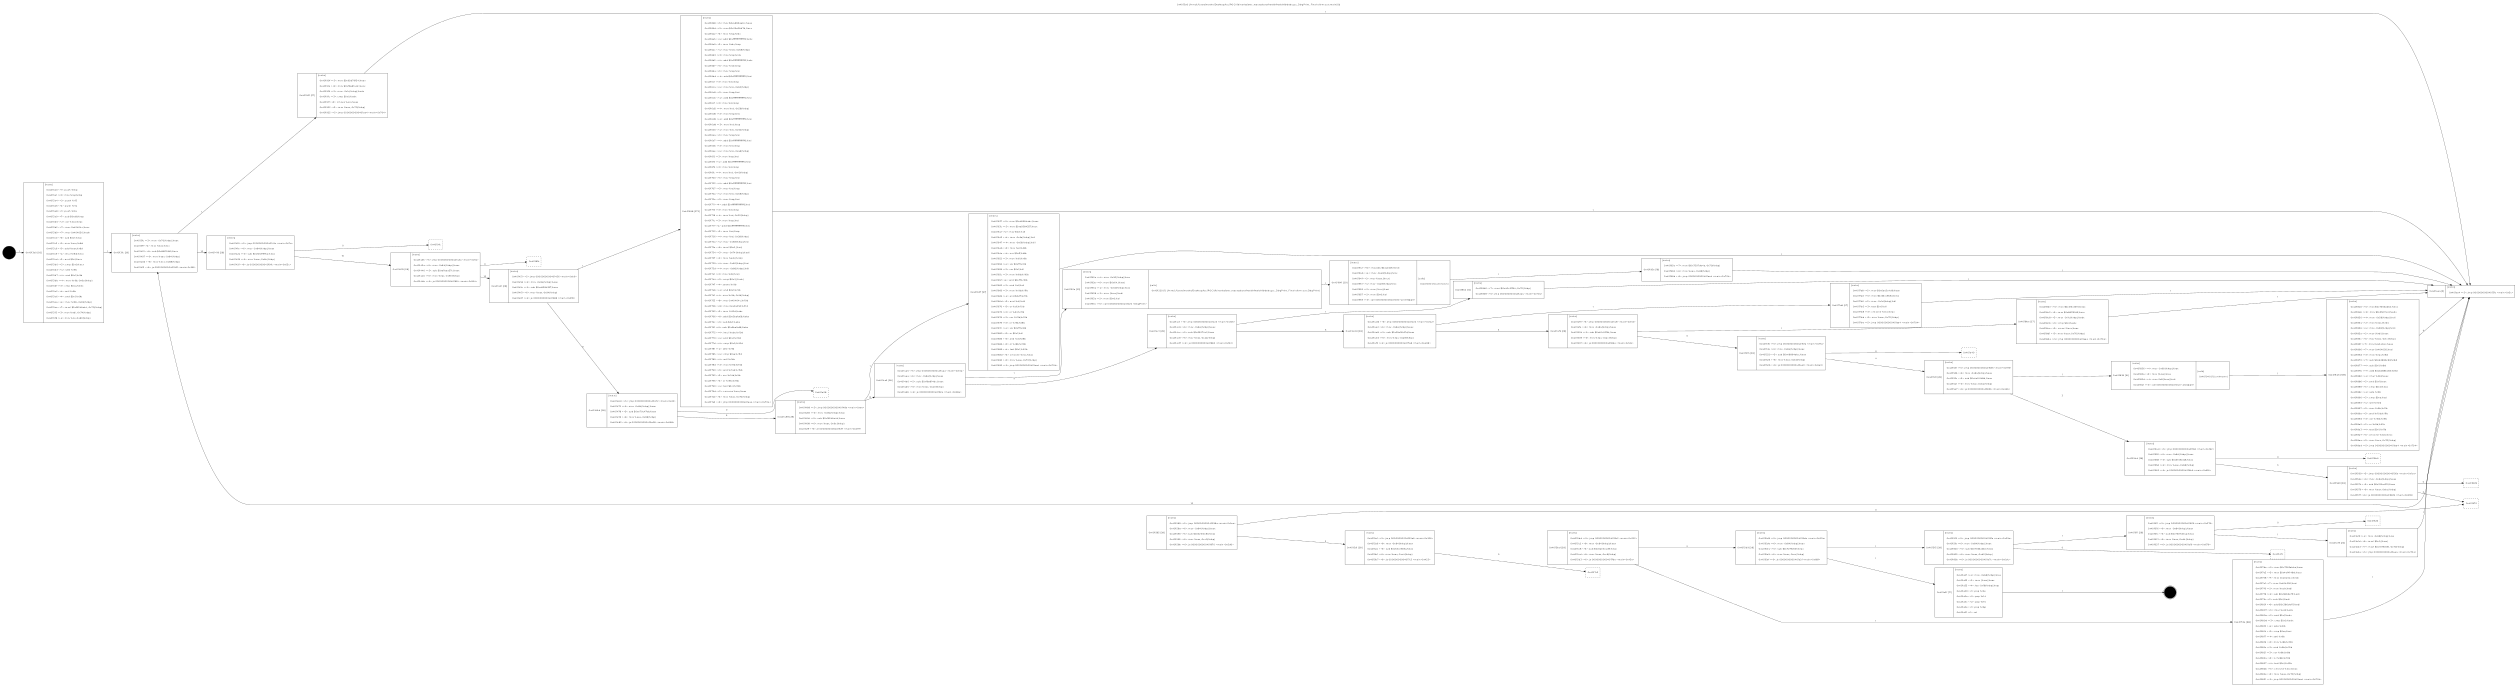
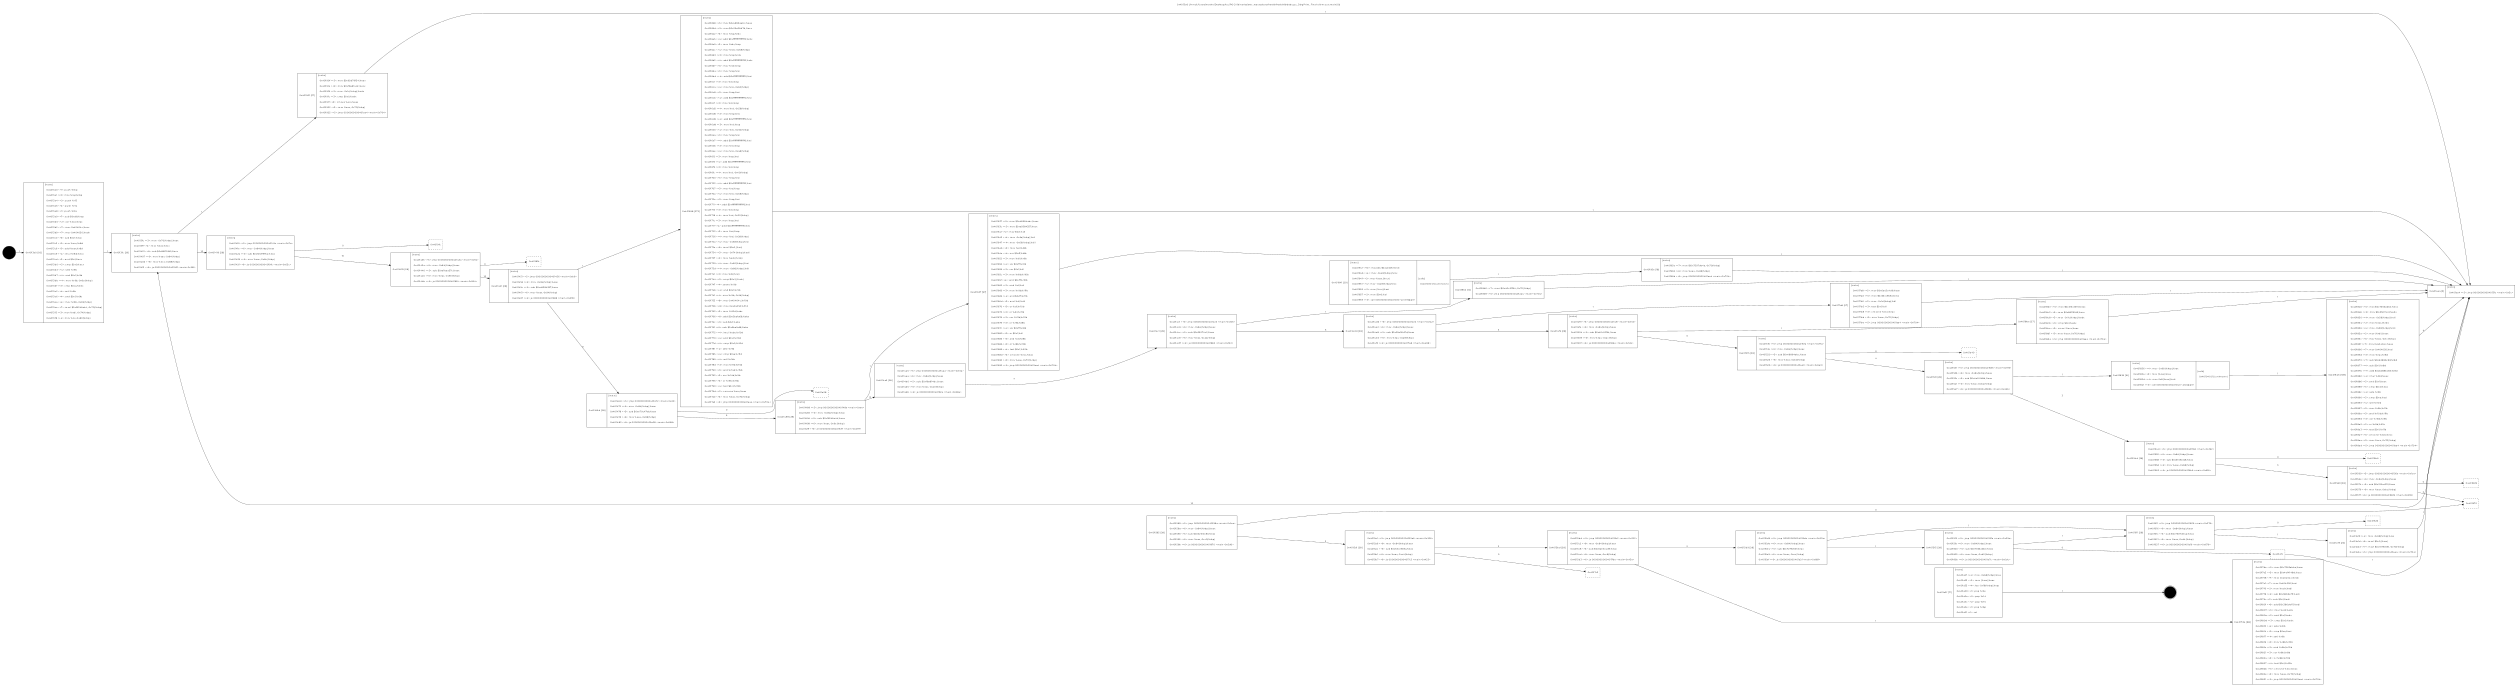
(1192, 289) -> none
(2426, 520) -> (2425, 518)
none -> (1490, 548)
(1880, 571) -> (1976, 527)
